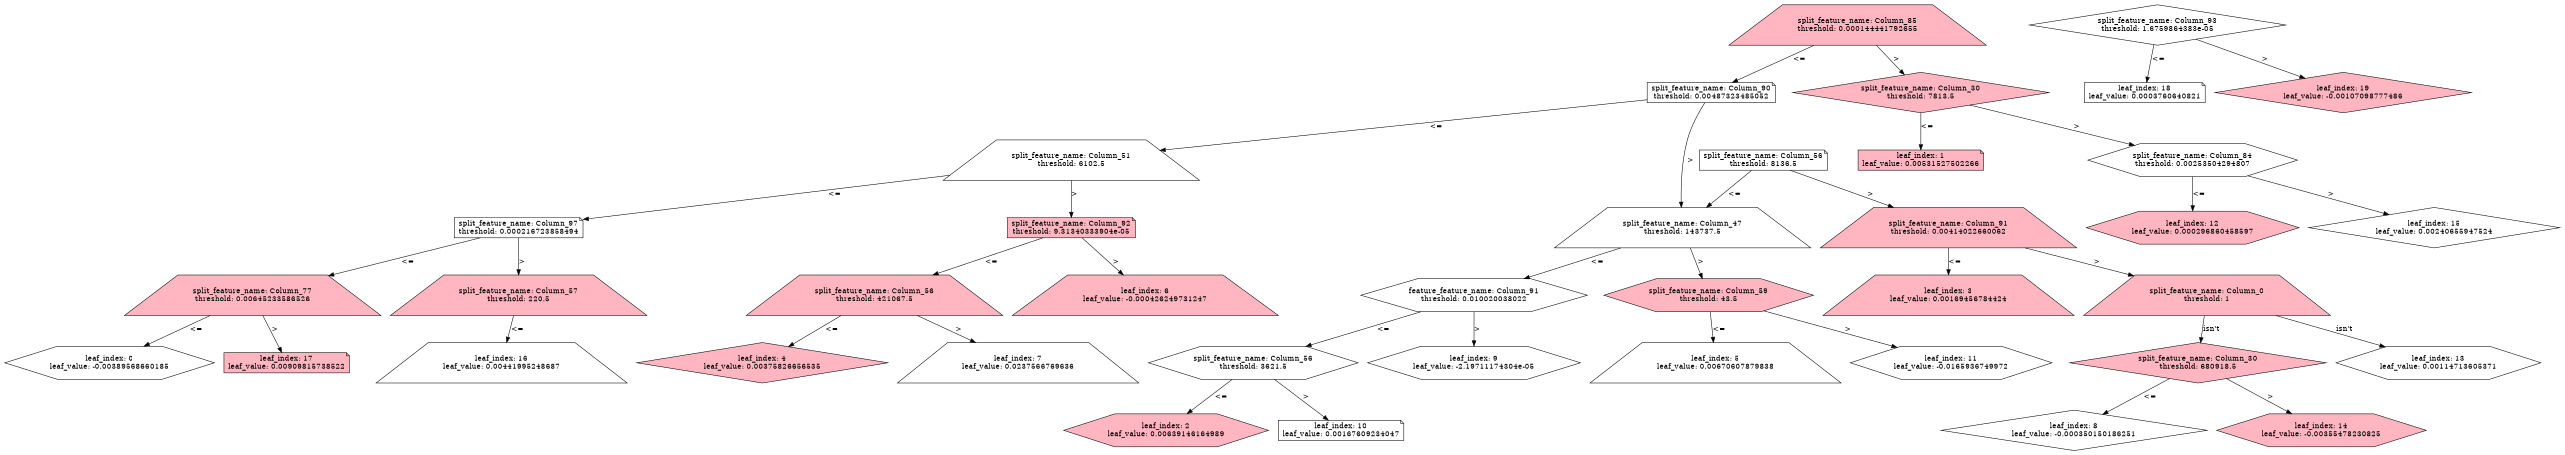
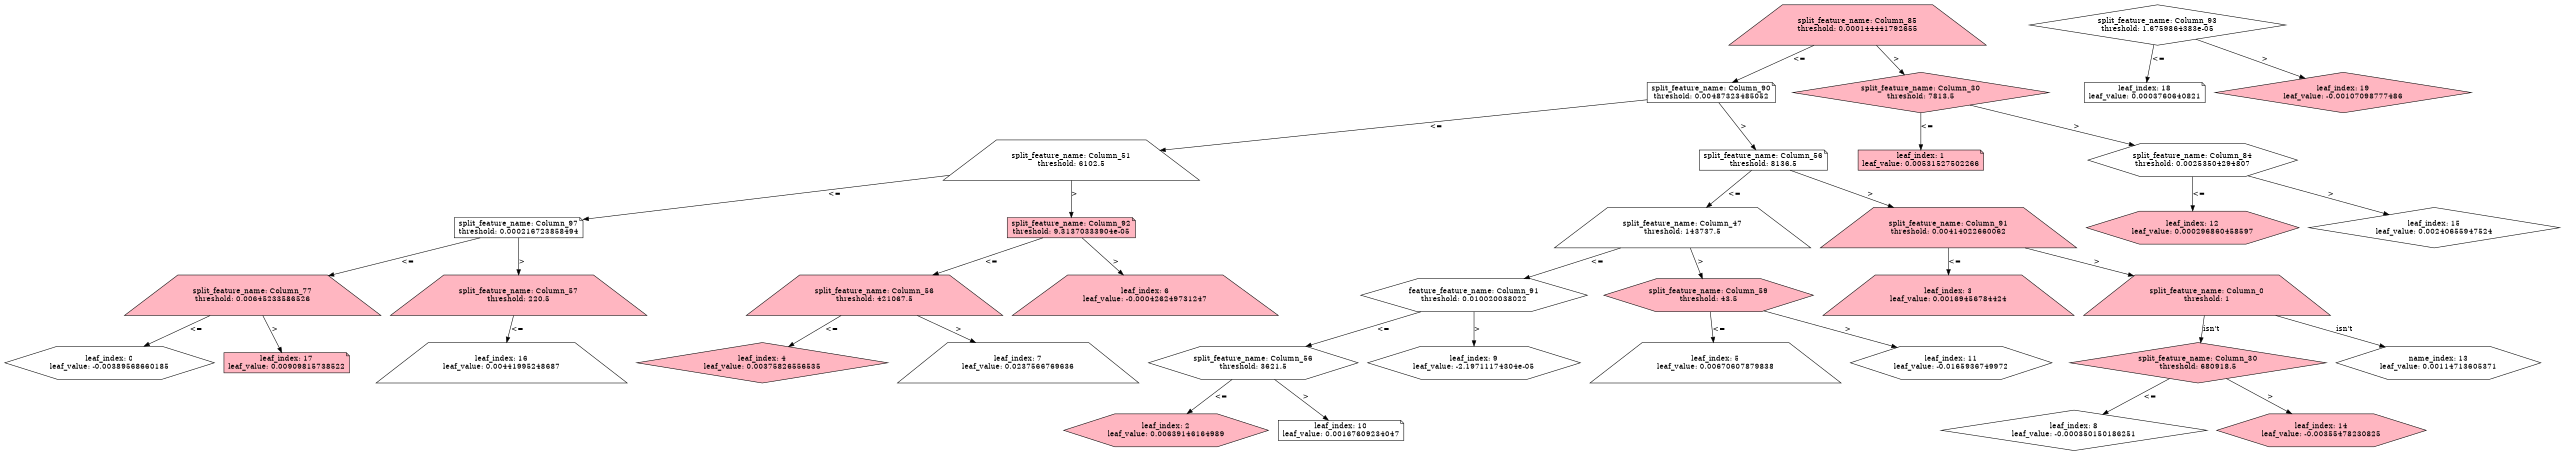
(1685, 150) -> (1736, 124)
(1071, 228) -> (1071, 228)
(762, 363) -> (762, 363)
(2438, 363) -> (2438, 363)
